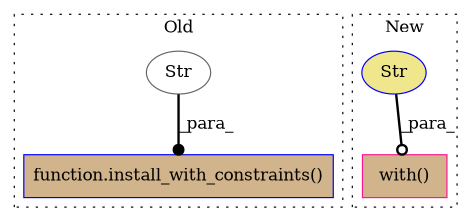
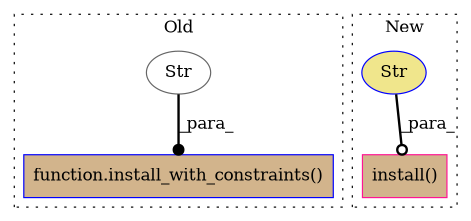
(405, 176) -> (405, 176)
